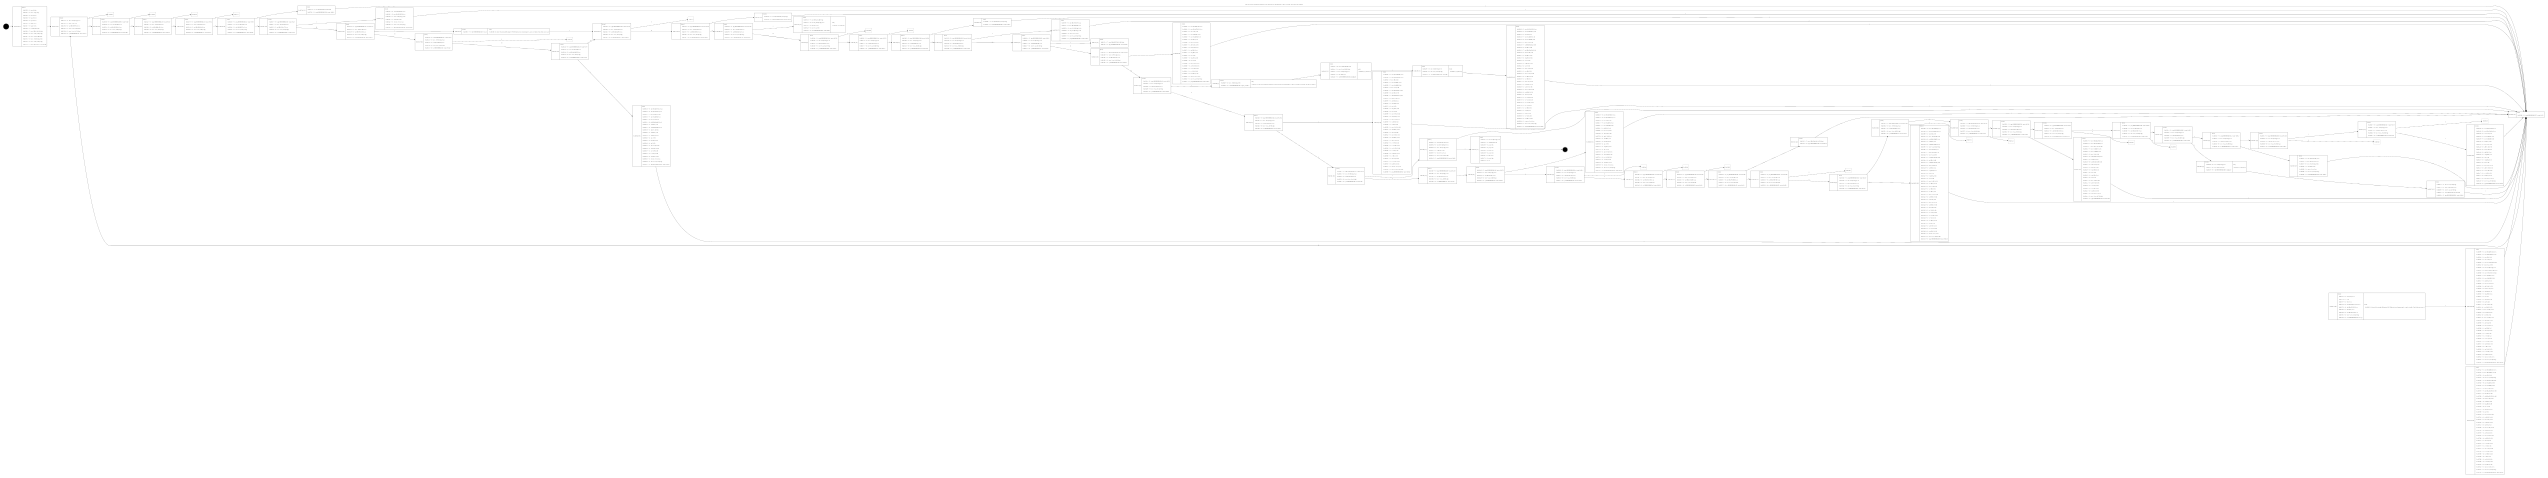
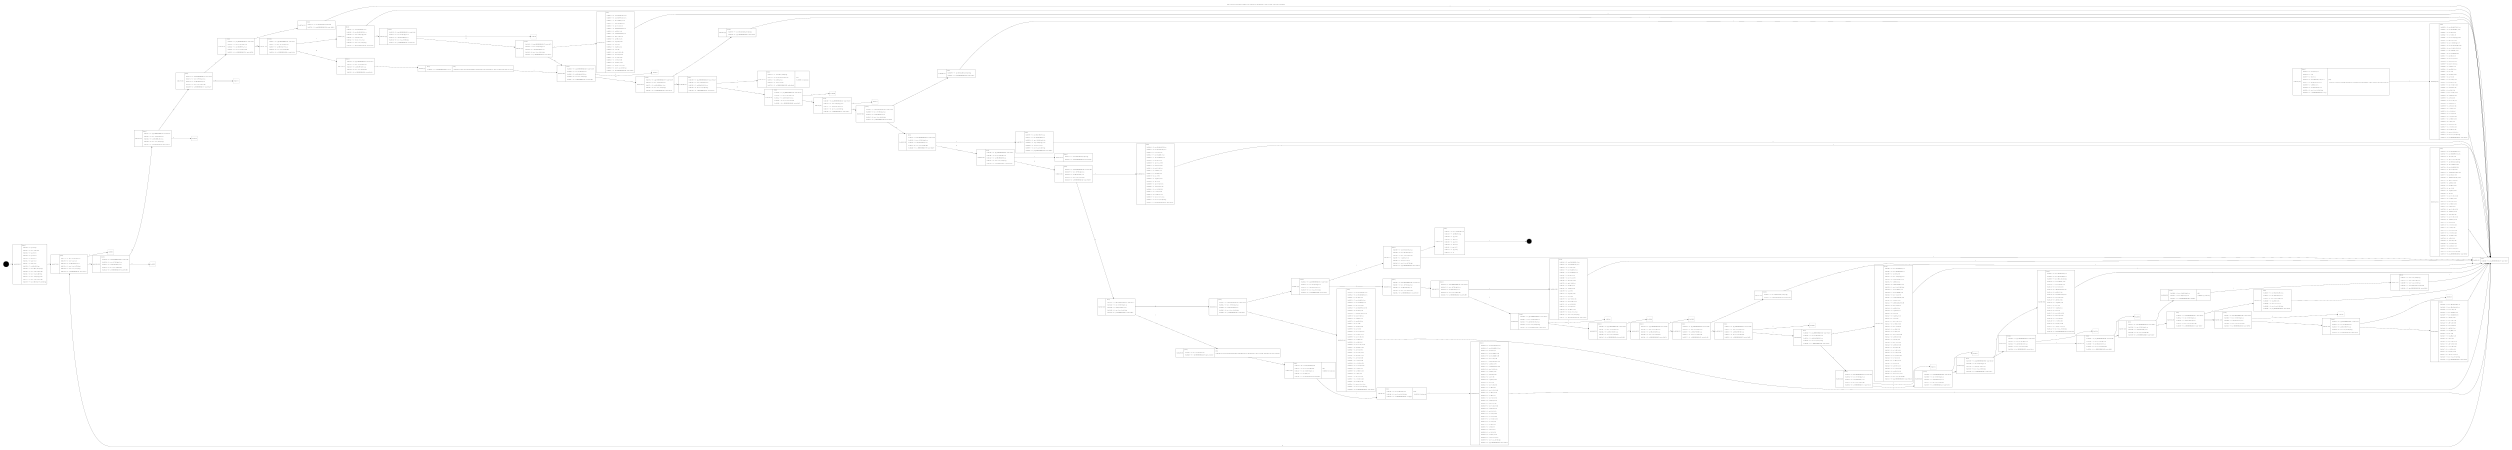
(394, 37) -> (376, 37)
